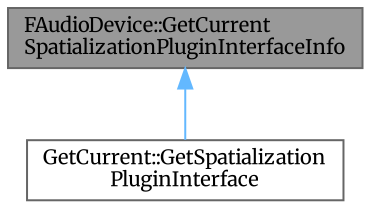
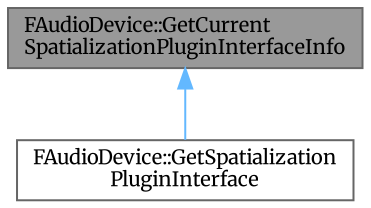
(185, 170) -> (185, 170)
